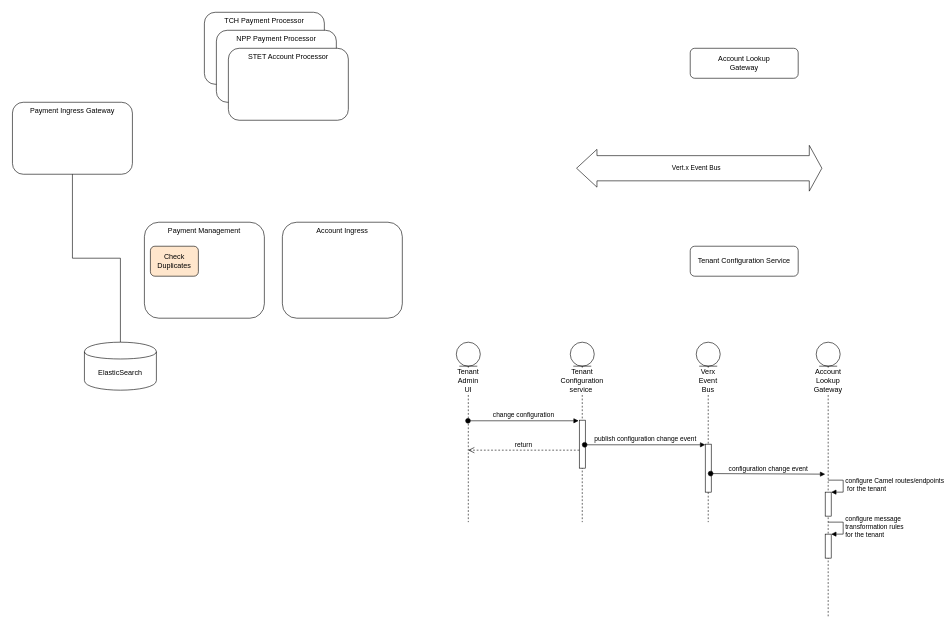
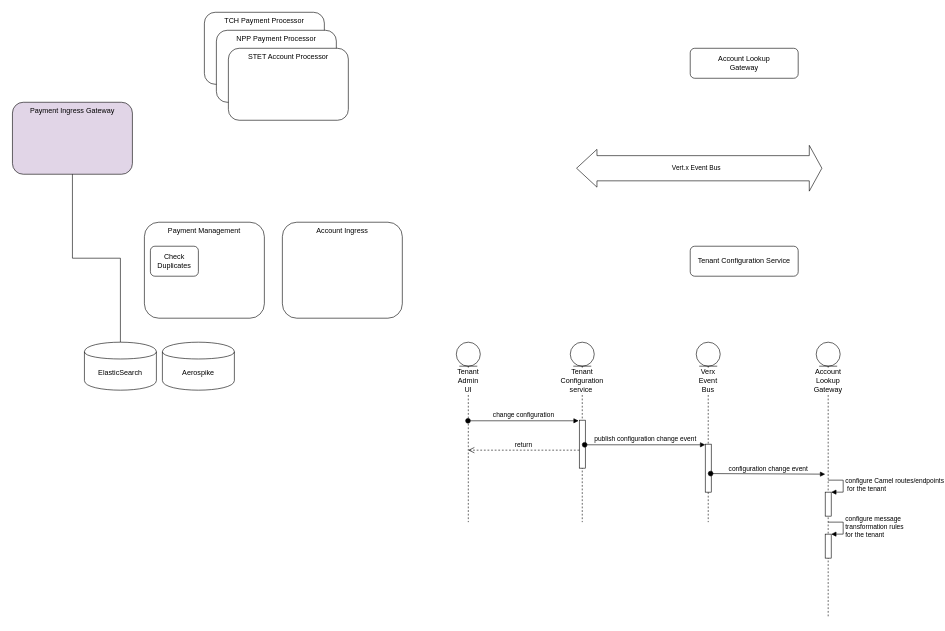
(72, 138) -> (72, 138)
(174, 261) -> (174, 261)
none -> (198, 366)
